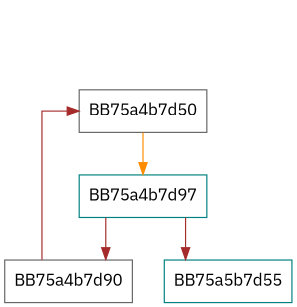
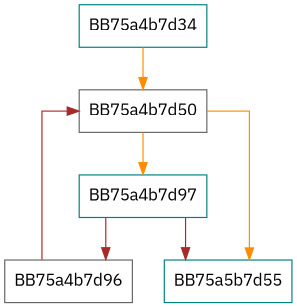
none -> (143, 26)
none -> (249, 158)
(69, 281) -> (69, 281)
